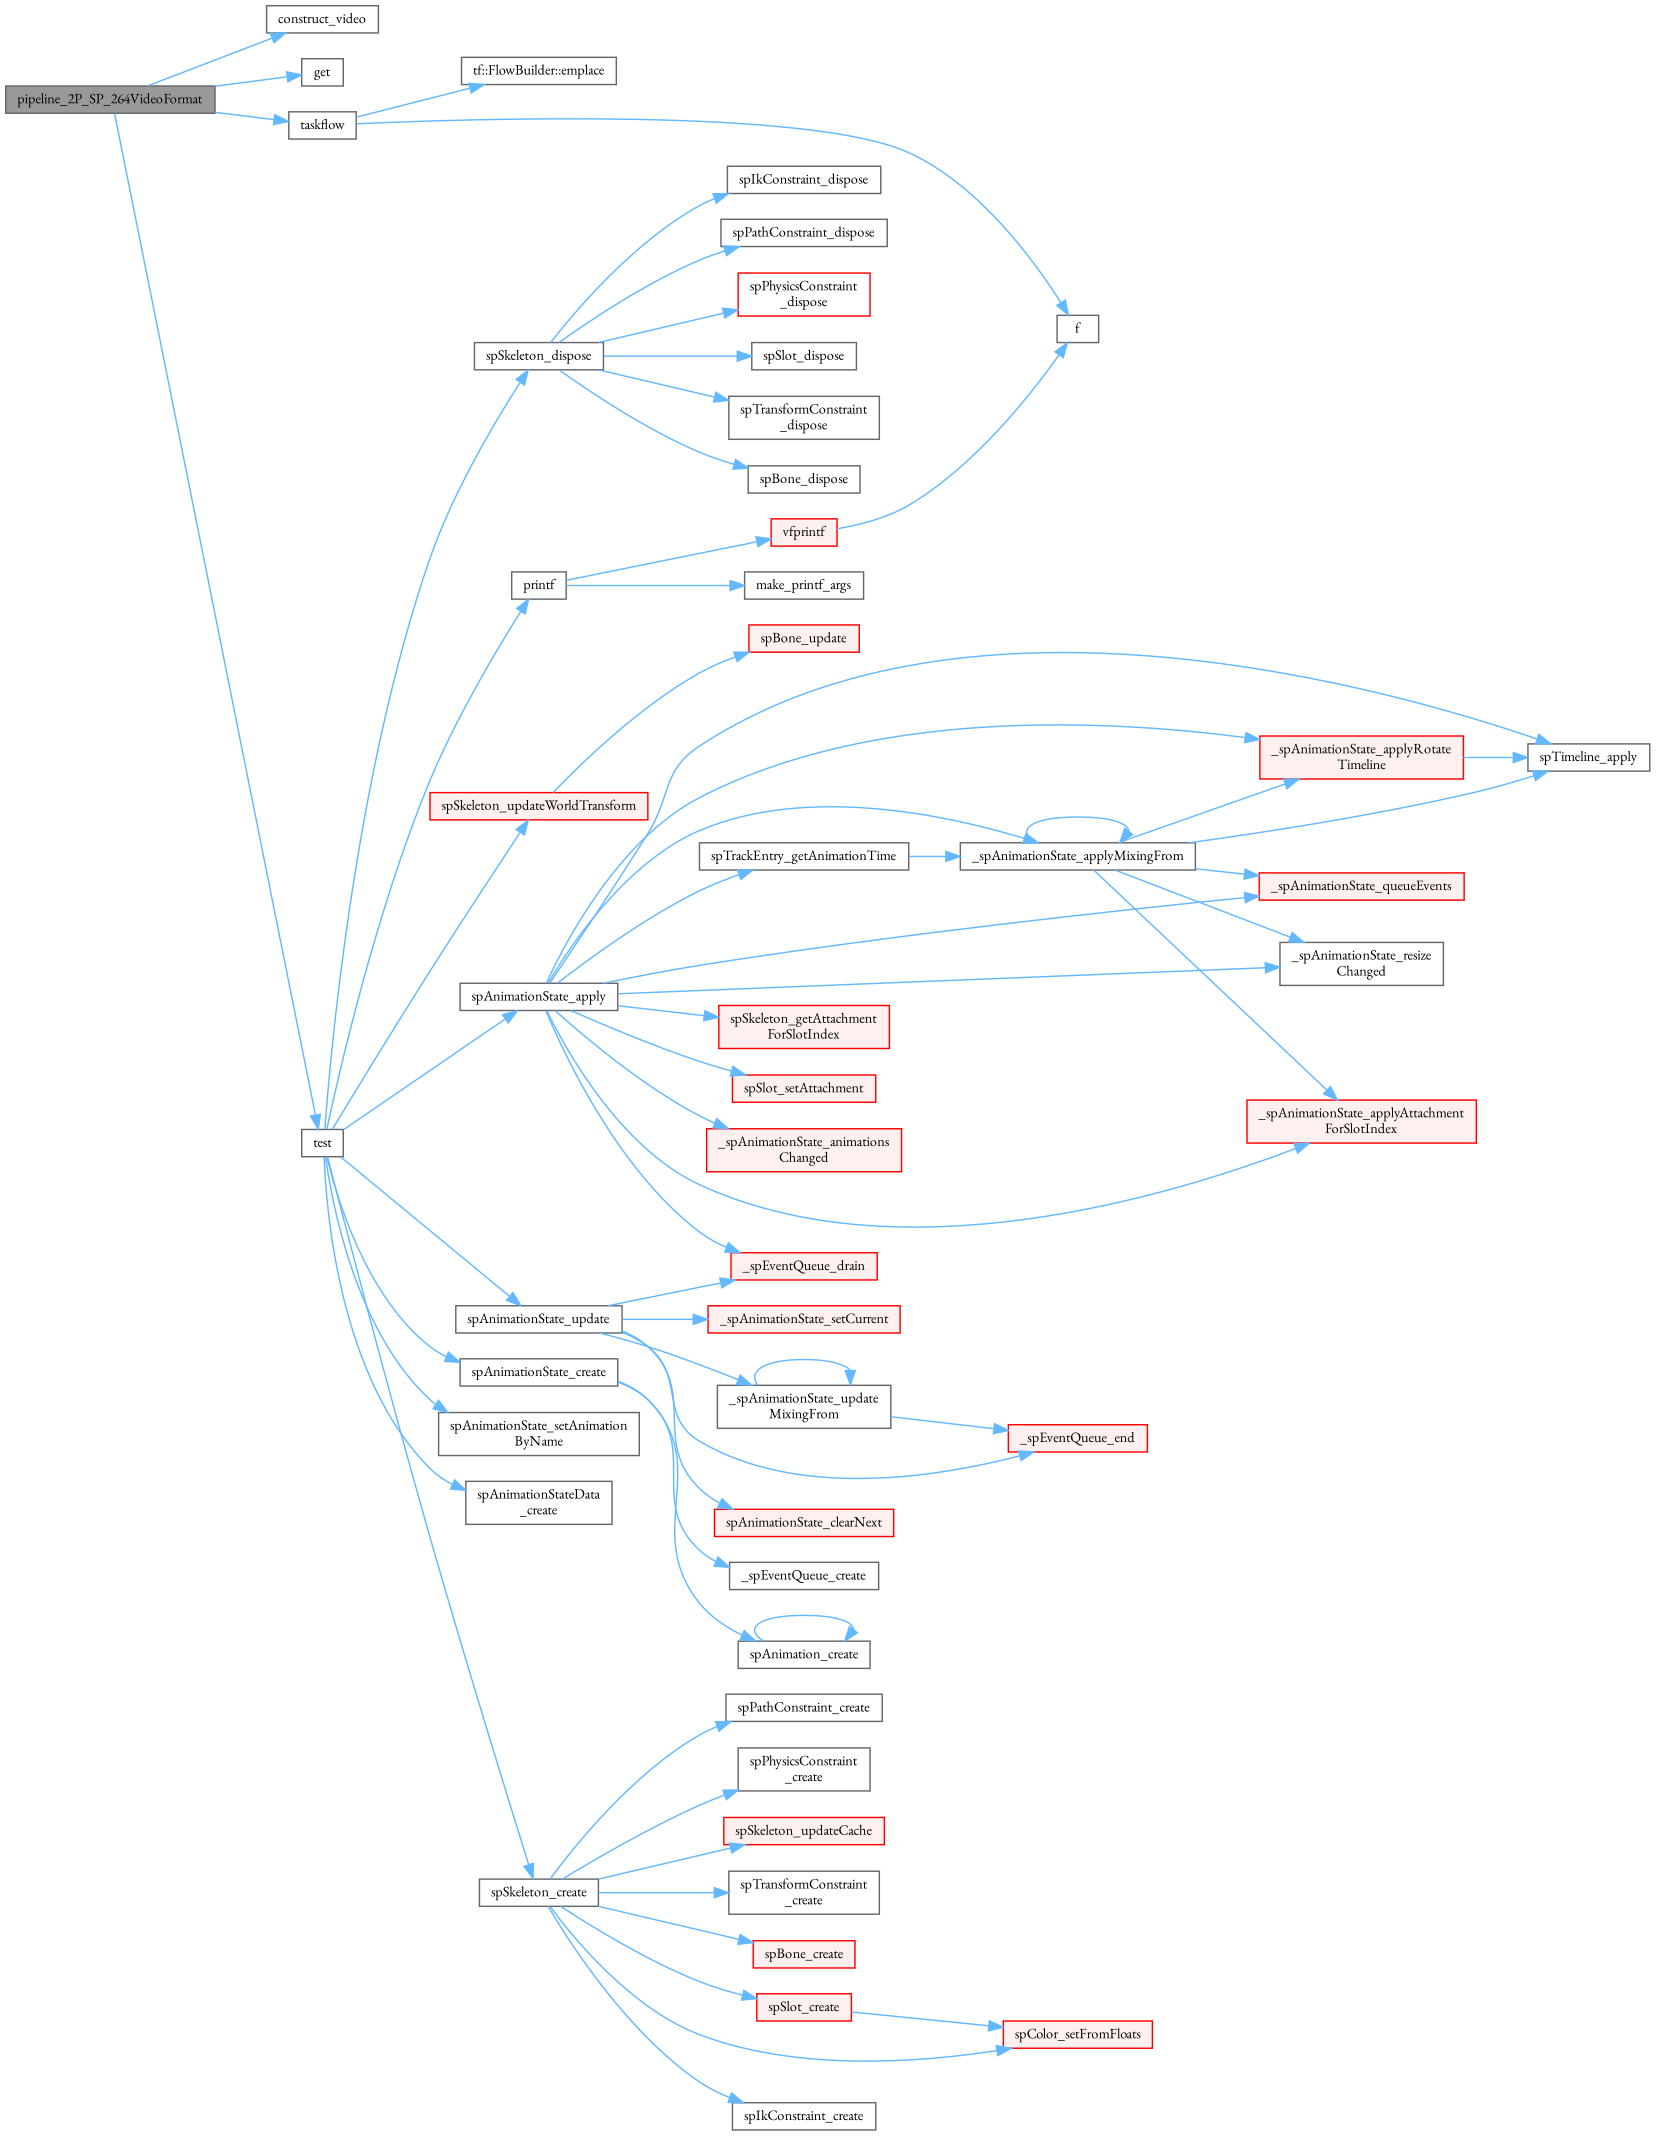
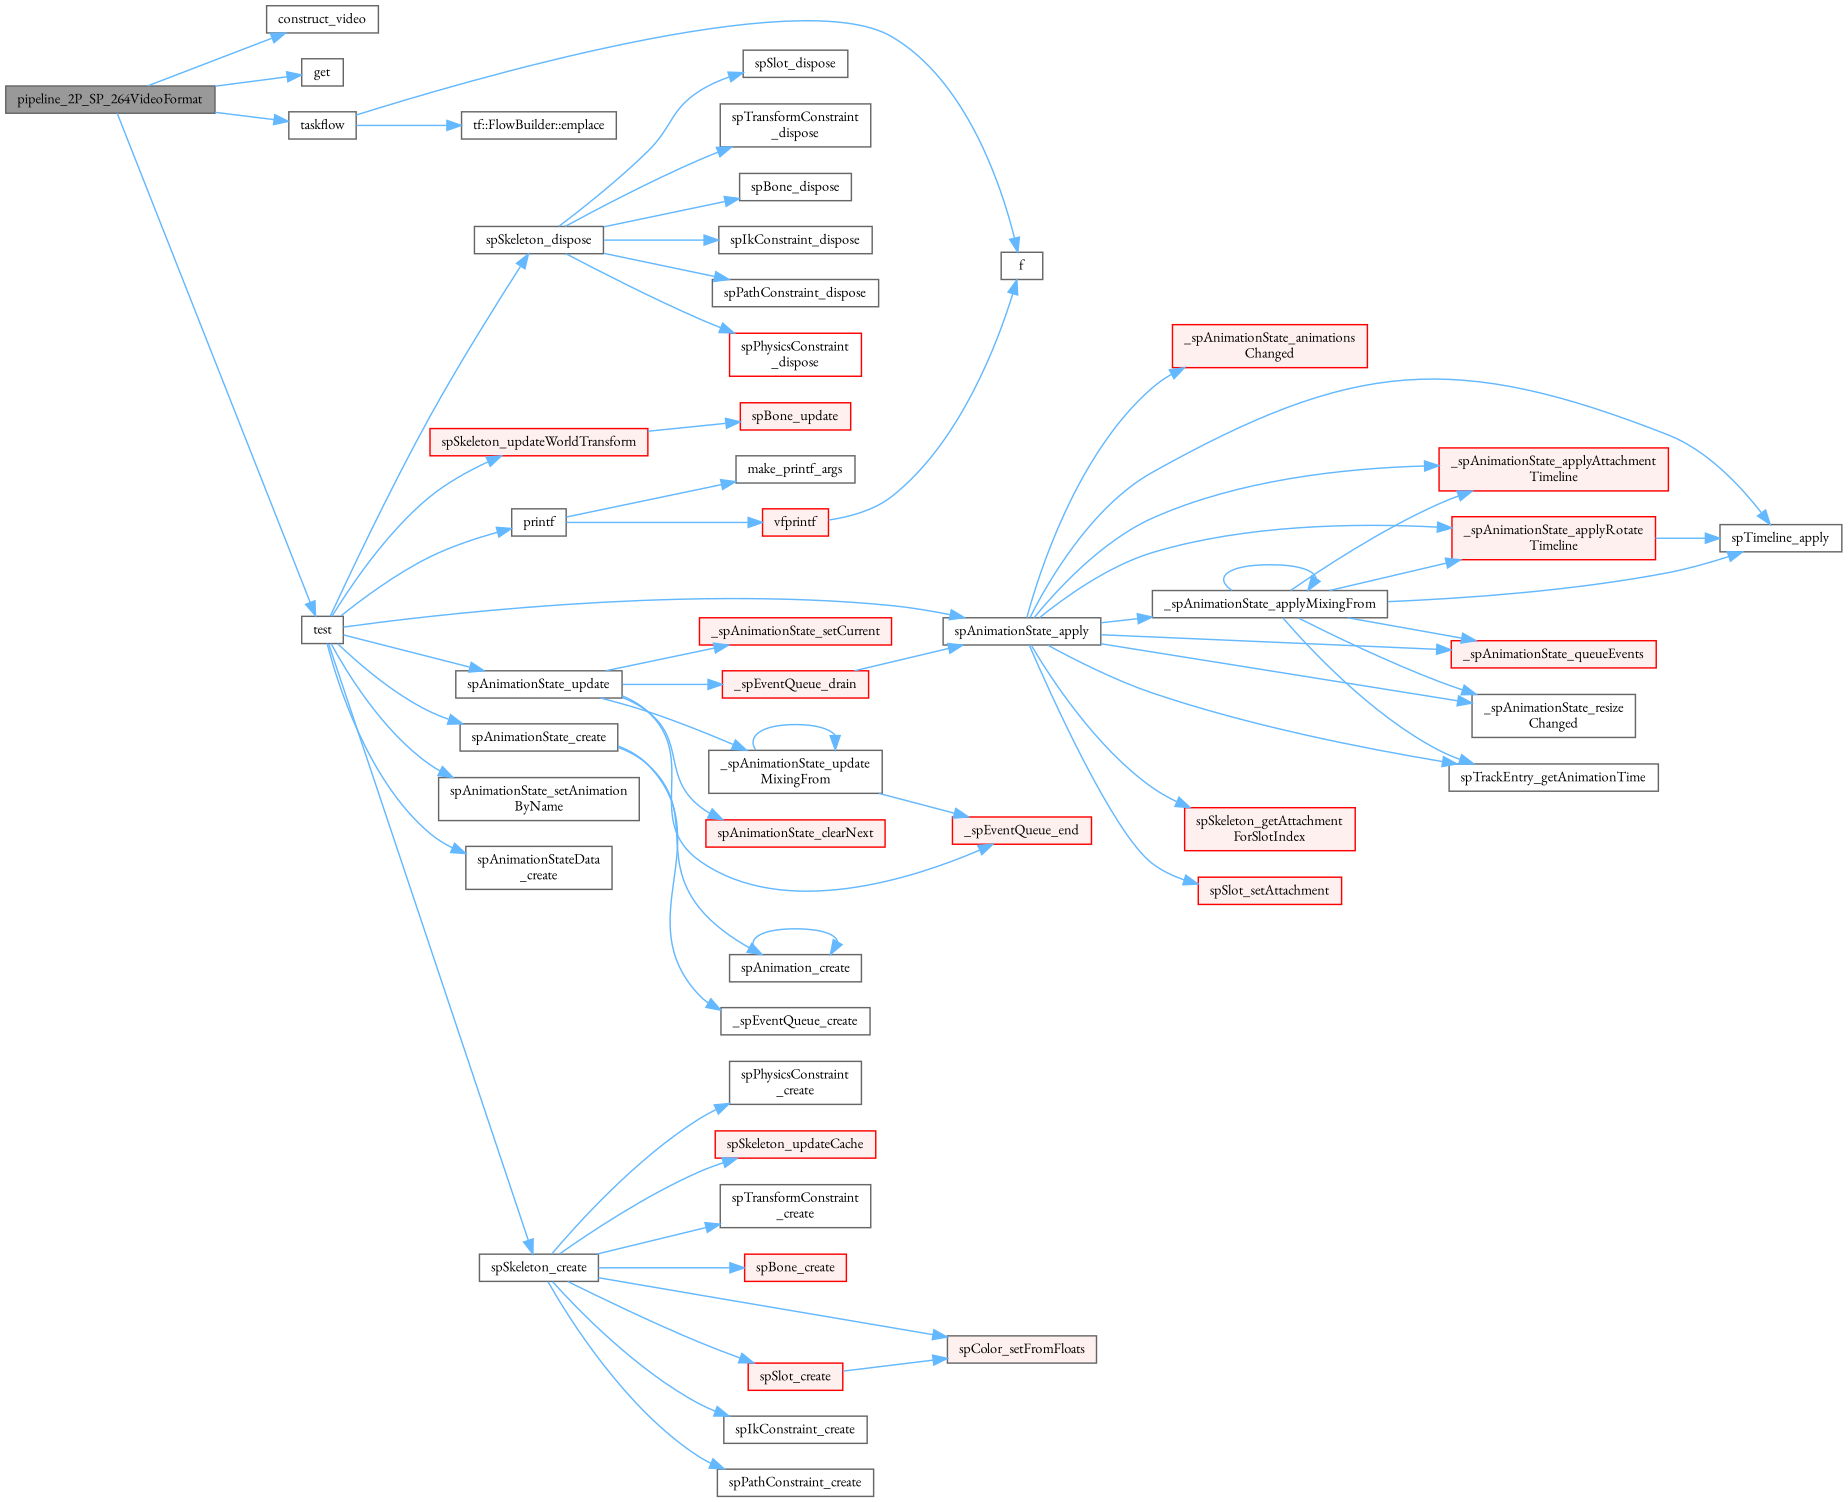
(927, 856) -> (1364, 698)
(1362, 1122) -> (1554, 469)
(618, 1144) -> (902, 660)
(1078, 2035) -> (1022, 1349)
